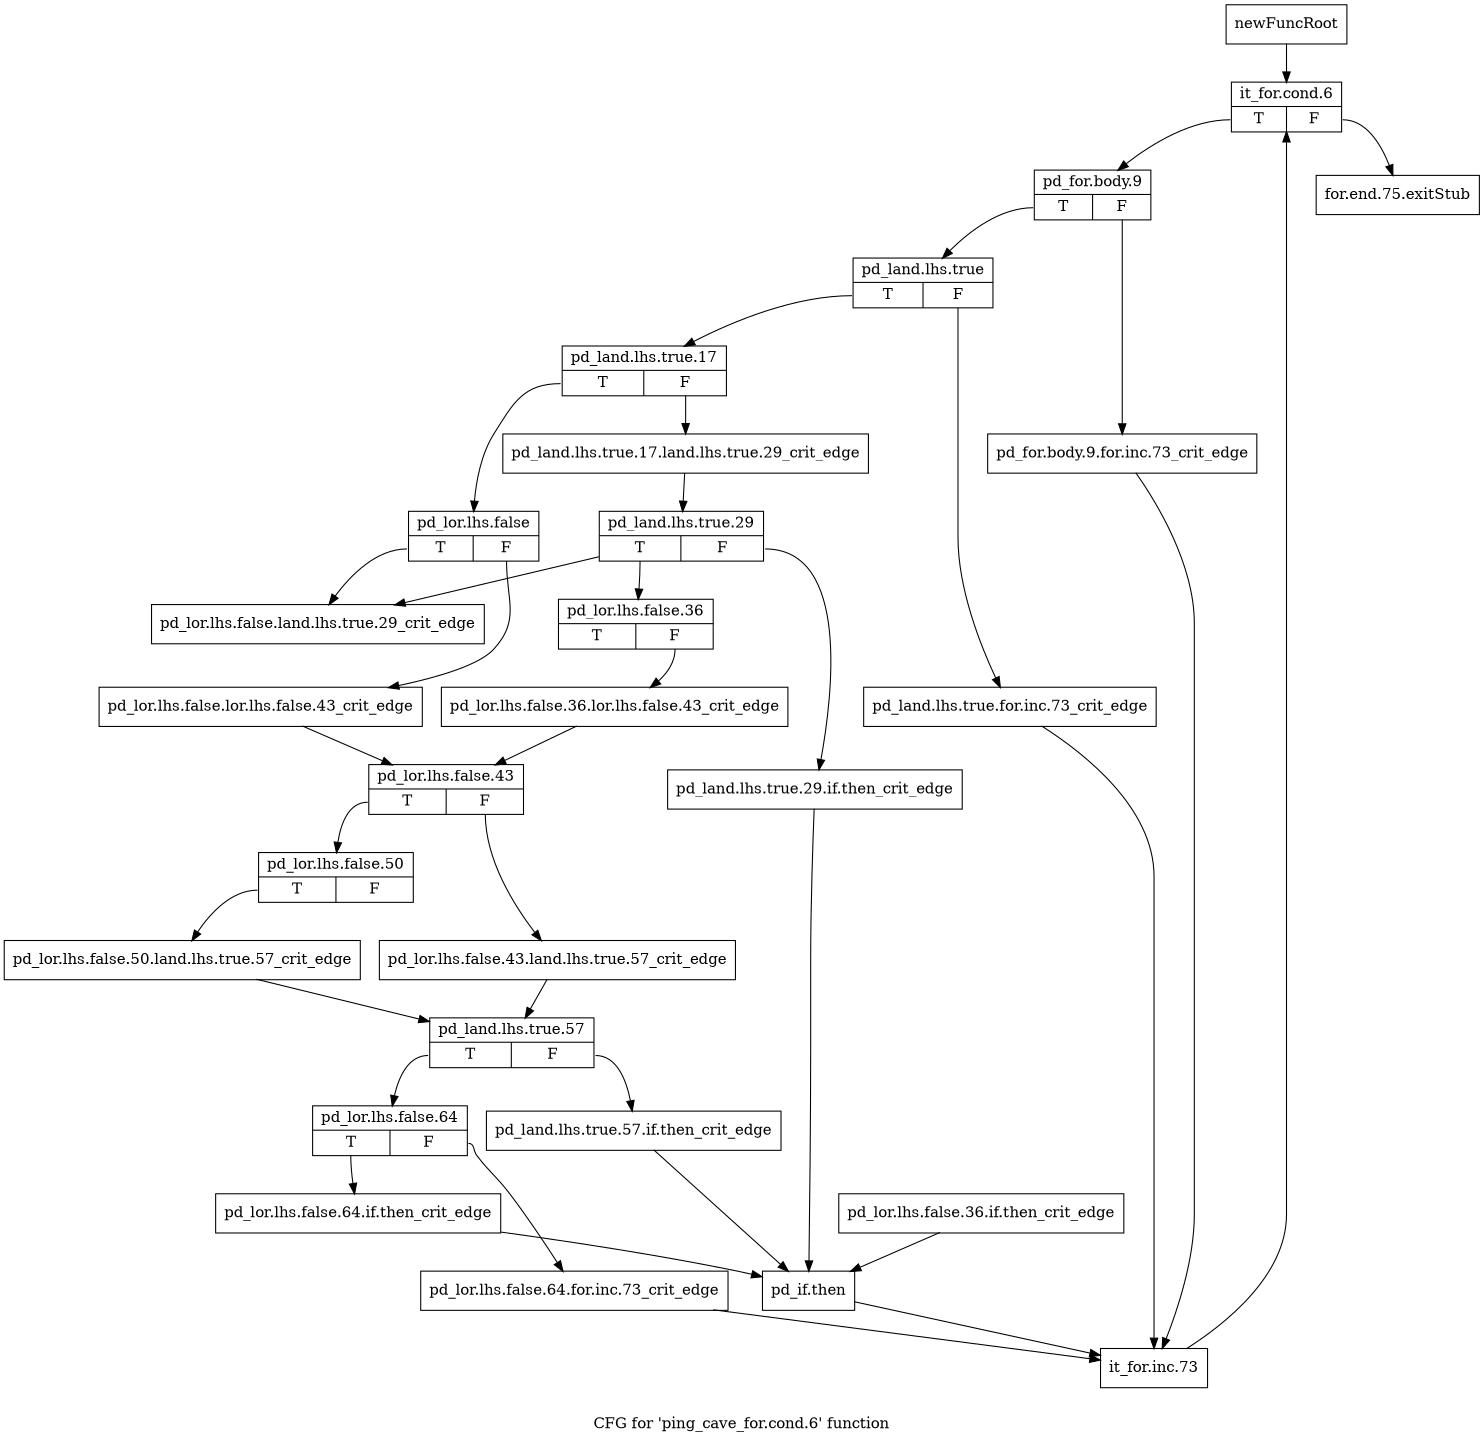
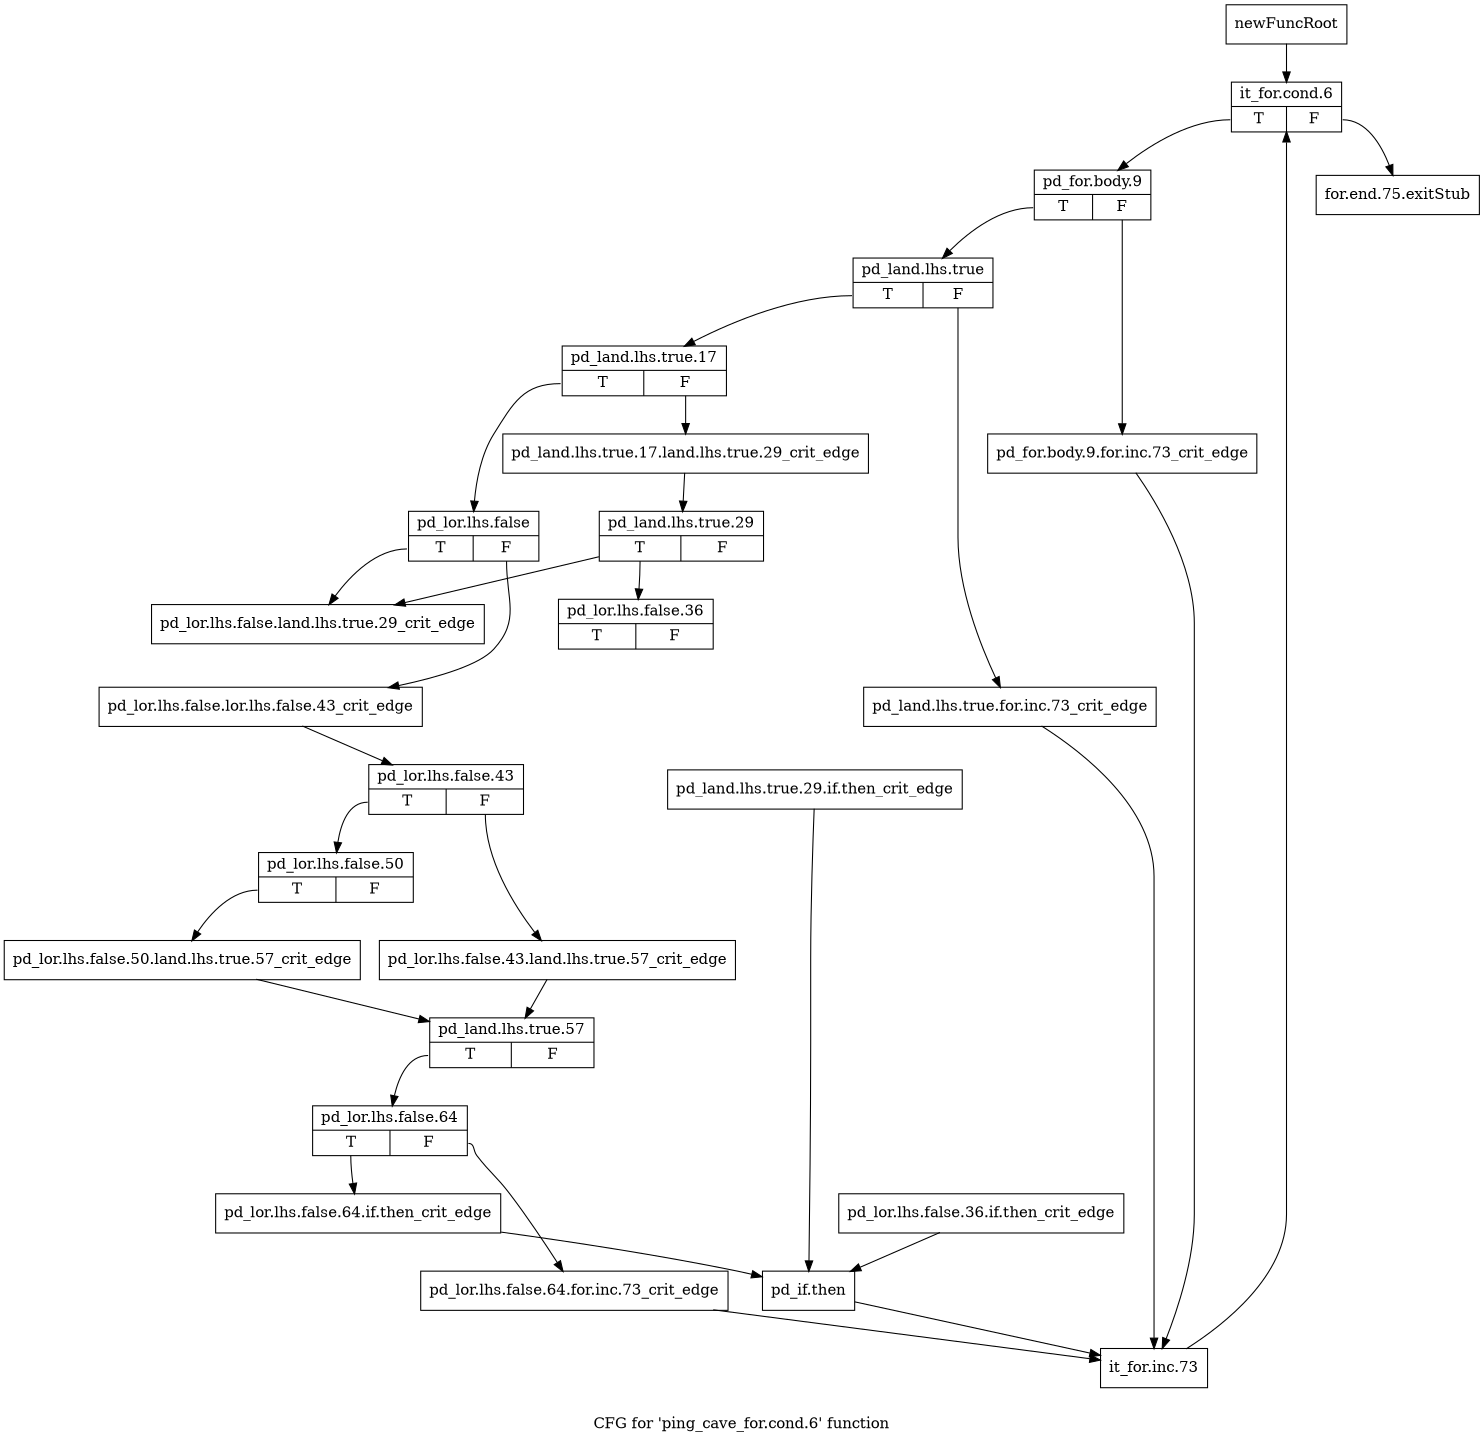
(830, 638) -> none
(615, 707) -> none
(634, 1131) -> none
